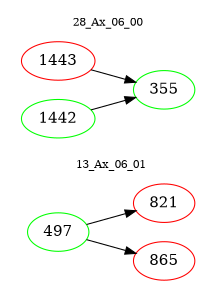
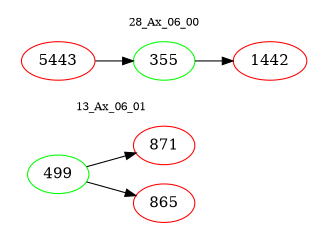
(58, 61) -> (58, 61)
(108, 105) -> (209, 61)
(58, 119) -> (270, 61)
(164, 203) -> (164, 145)
(58, 232) -> (58, 174)
